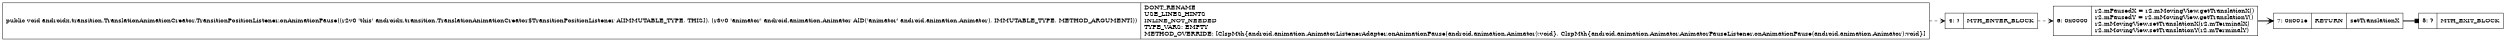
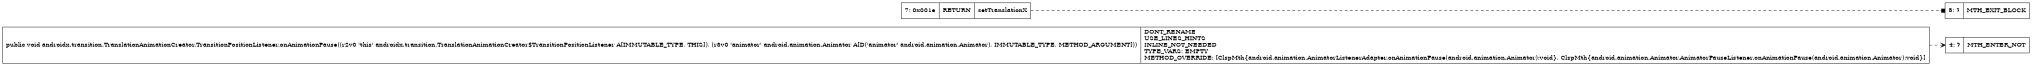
(2000, 21) -> (1997, 45)
(2155, 21) -> none
(2409, 21) -> (1486, 11)
